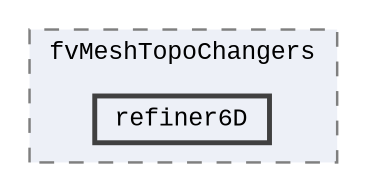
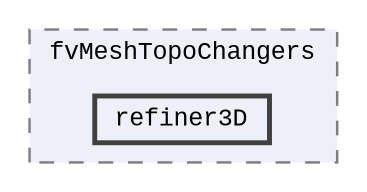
(182, 119) -> (182, 119)
